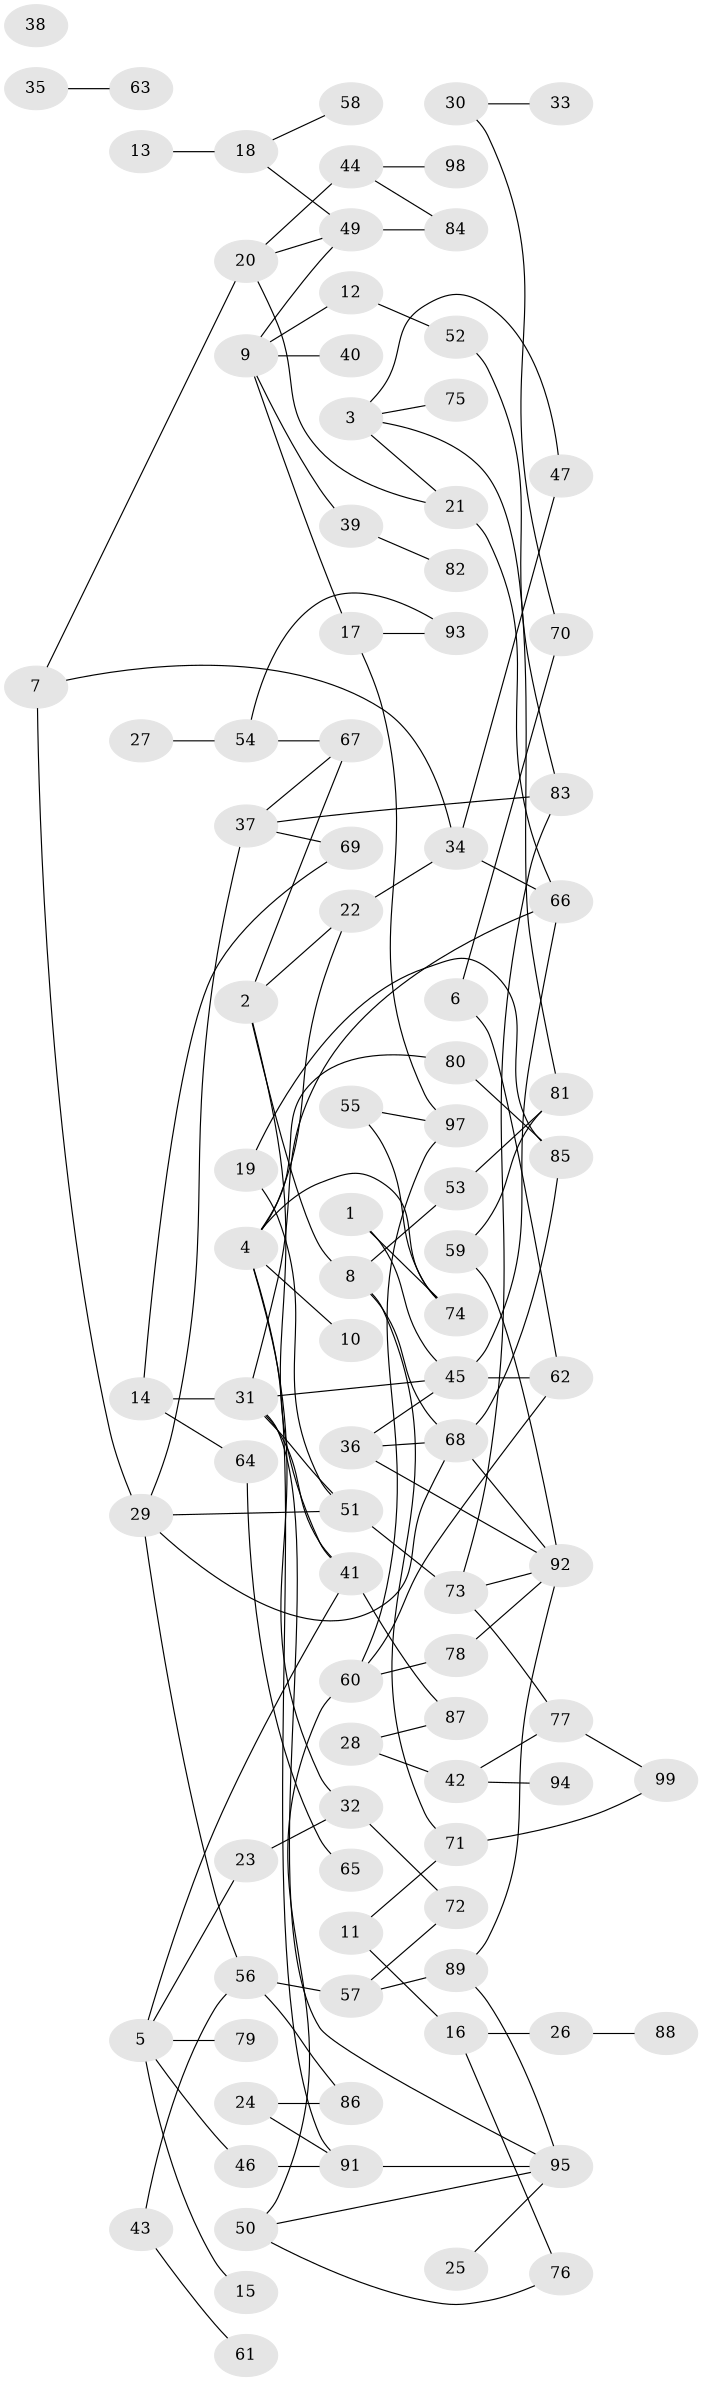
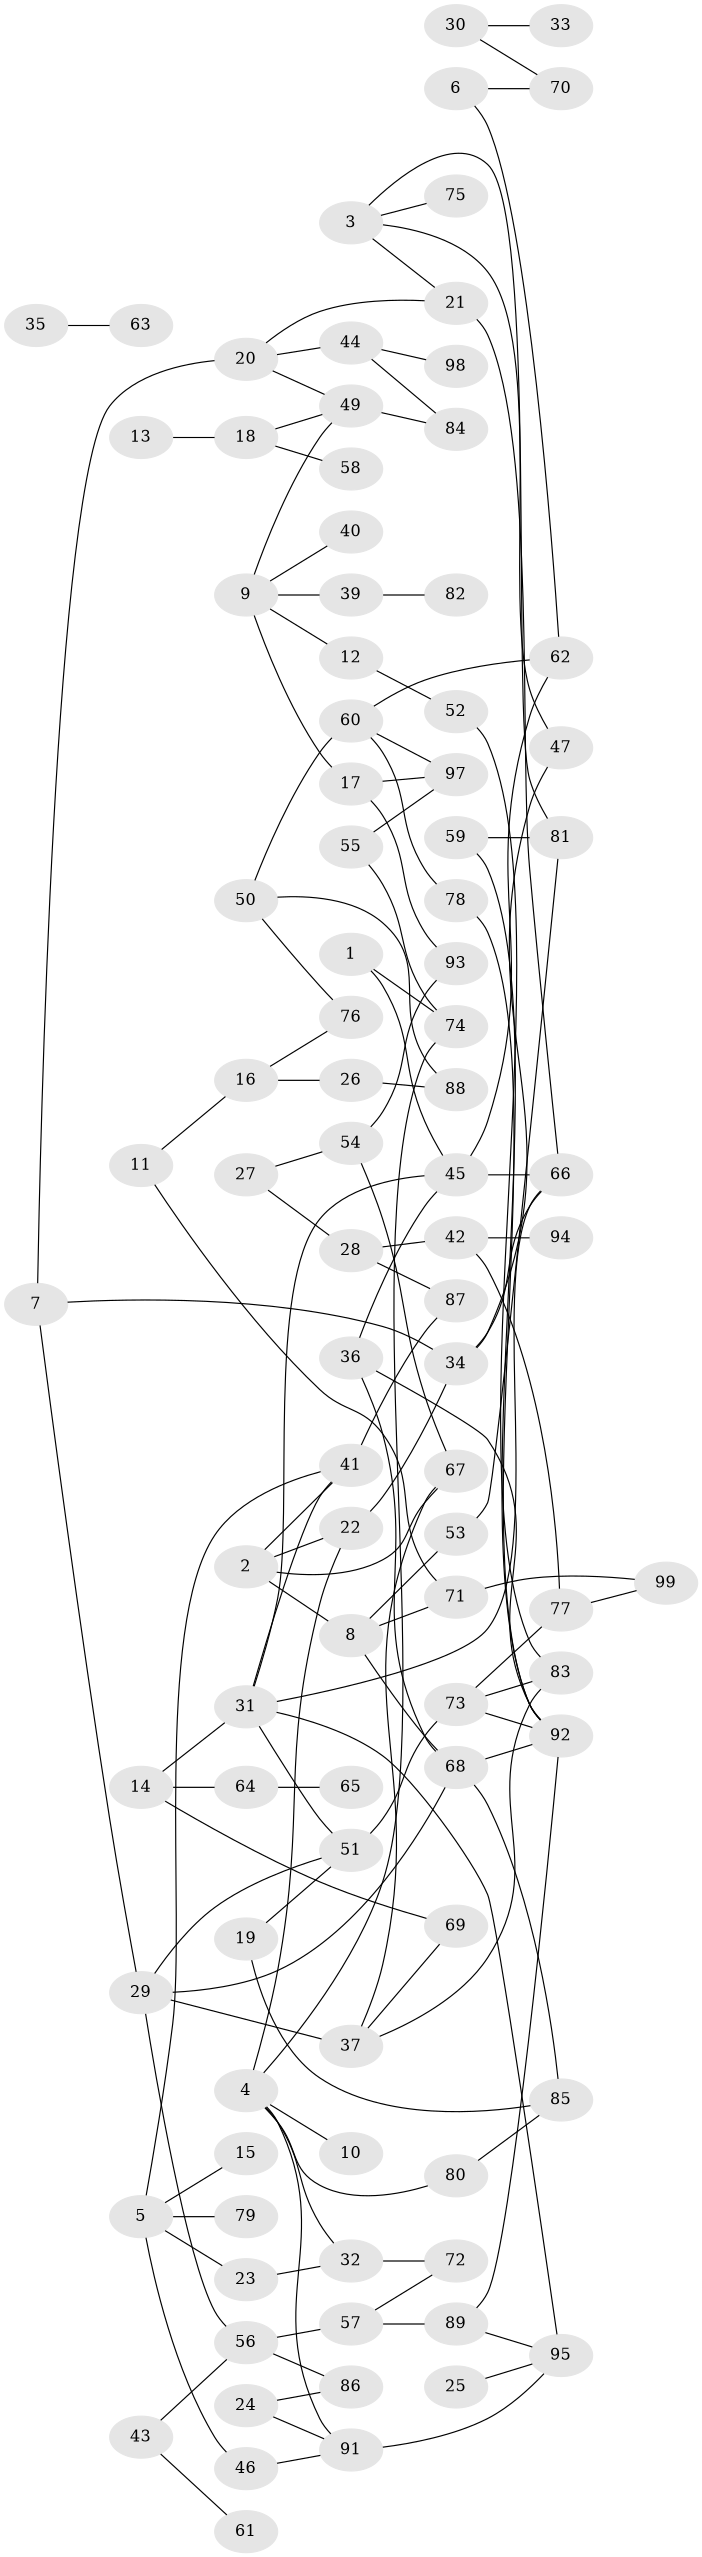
(36, 26) -> none
none -> (299, 1213)
(404, 2198) -> (392, 933)
